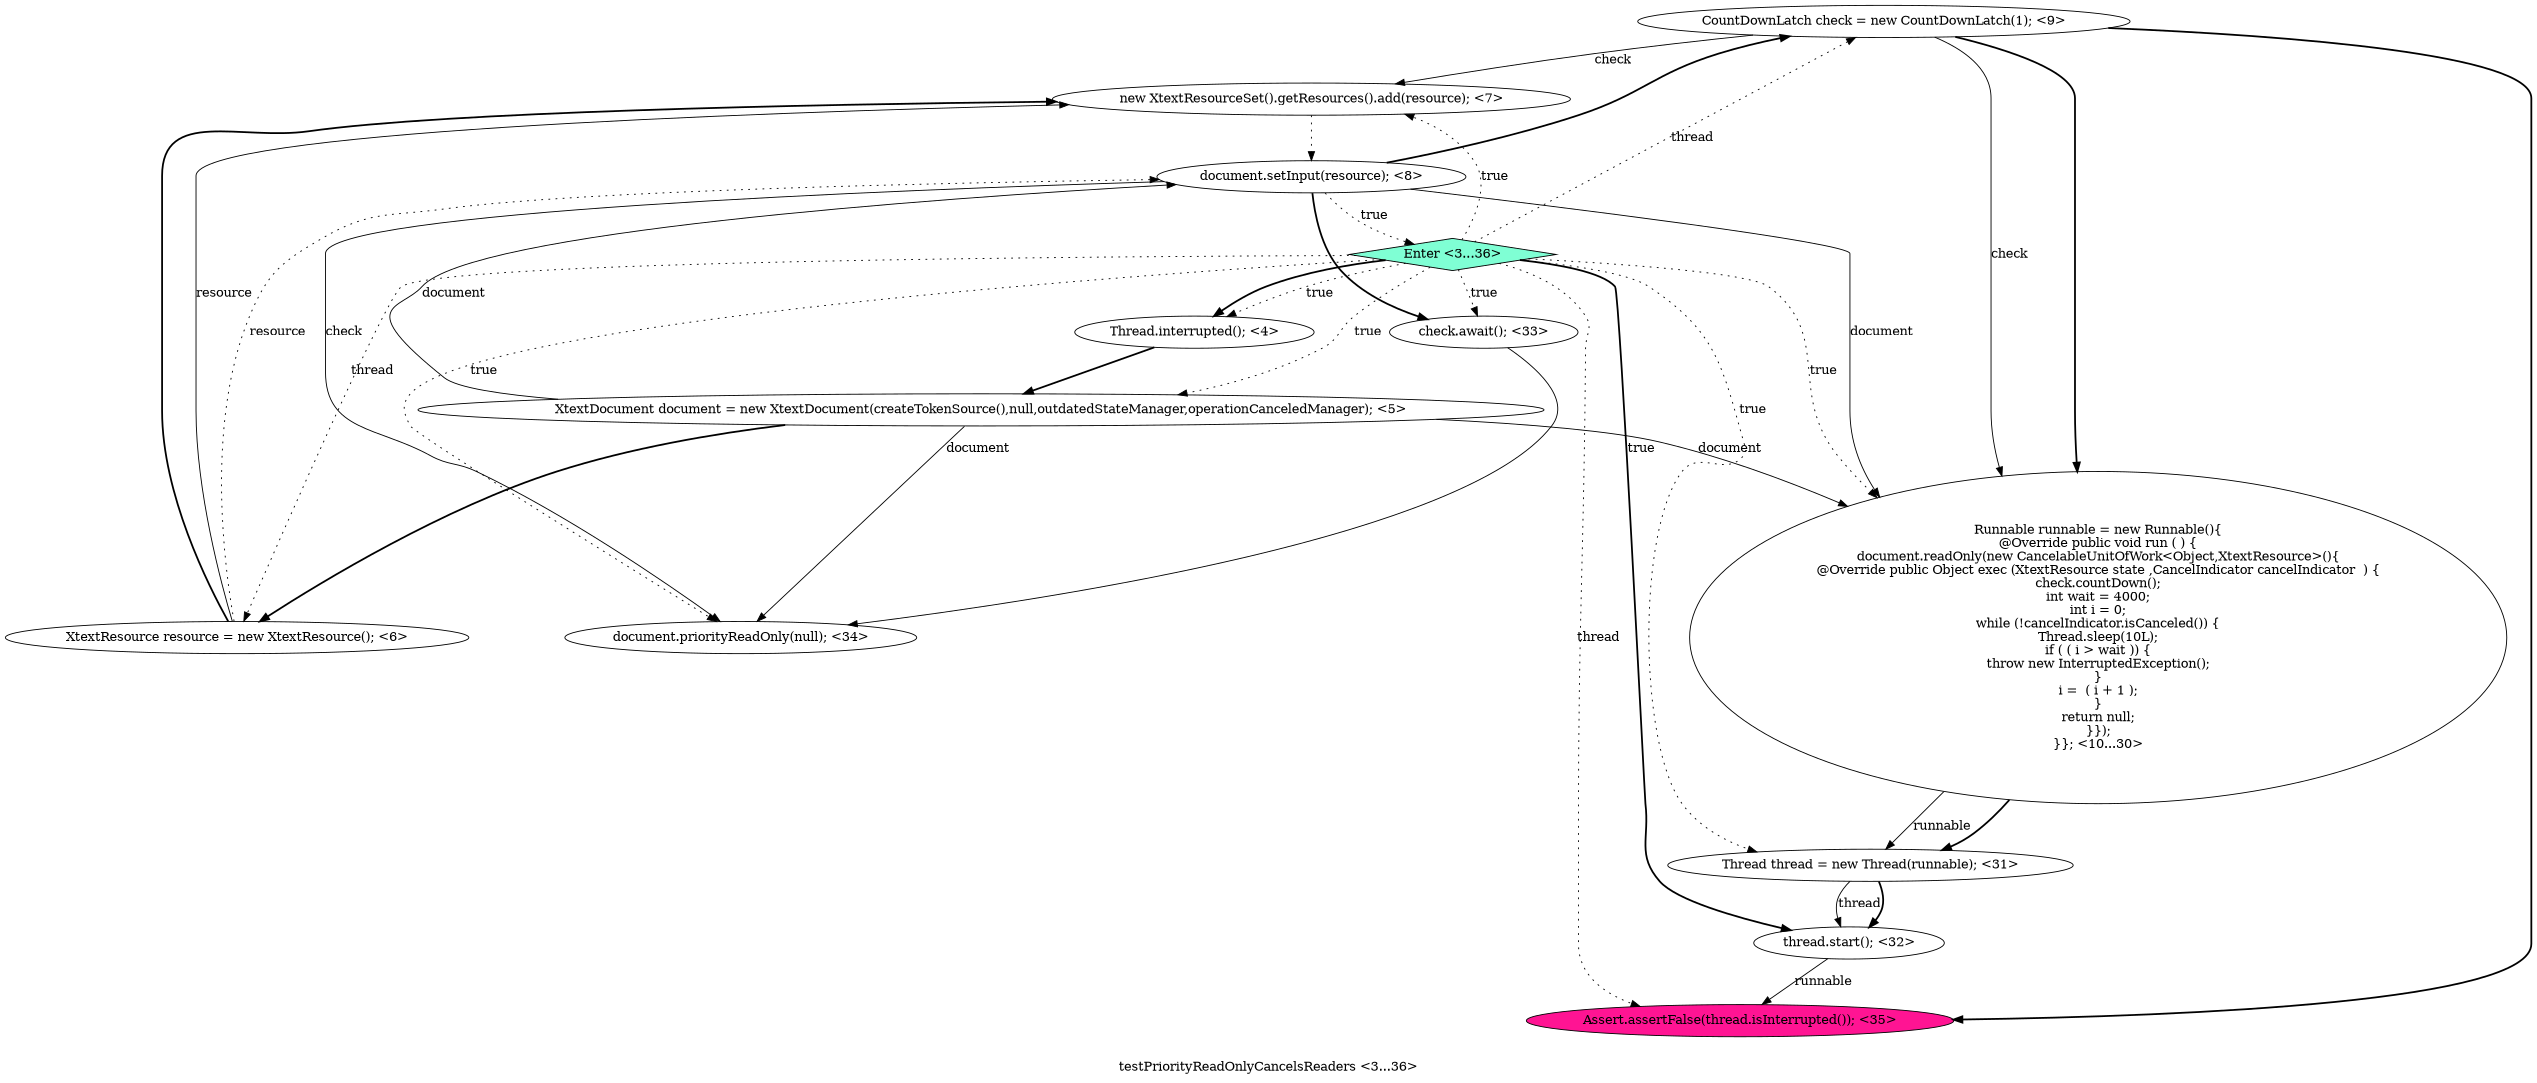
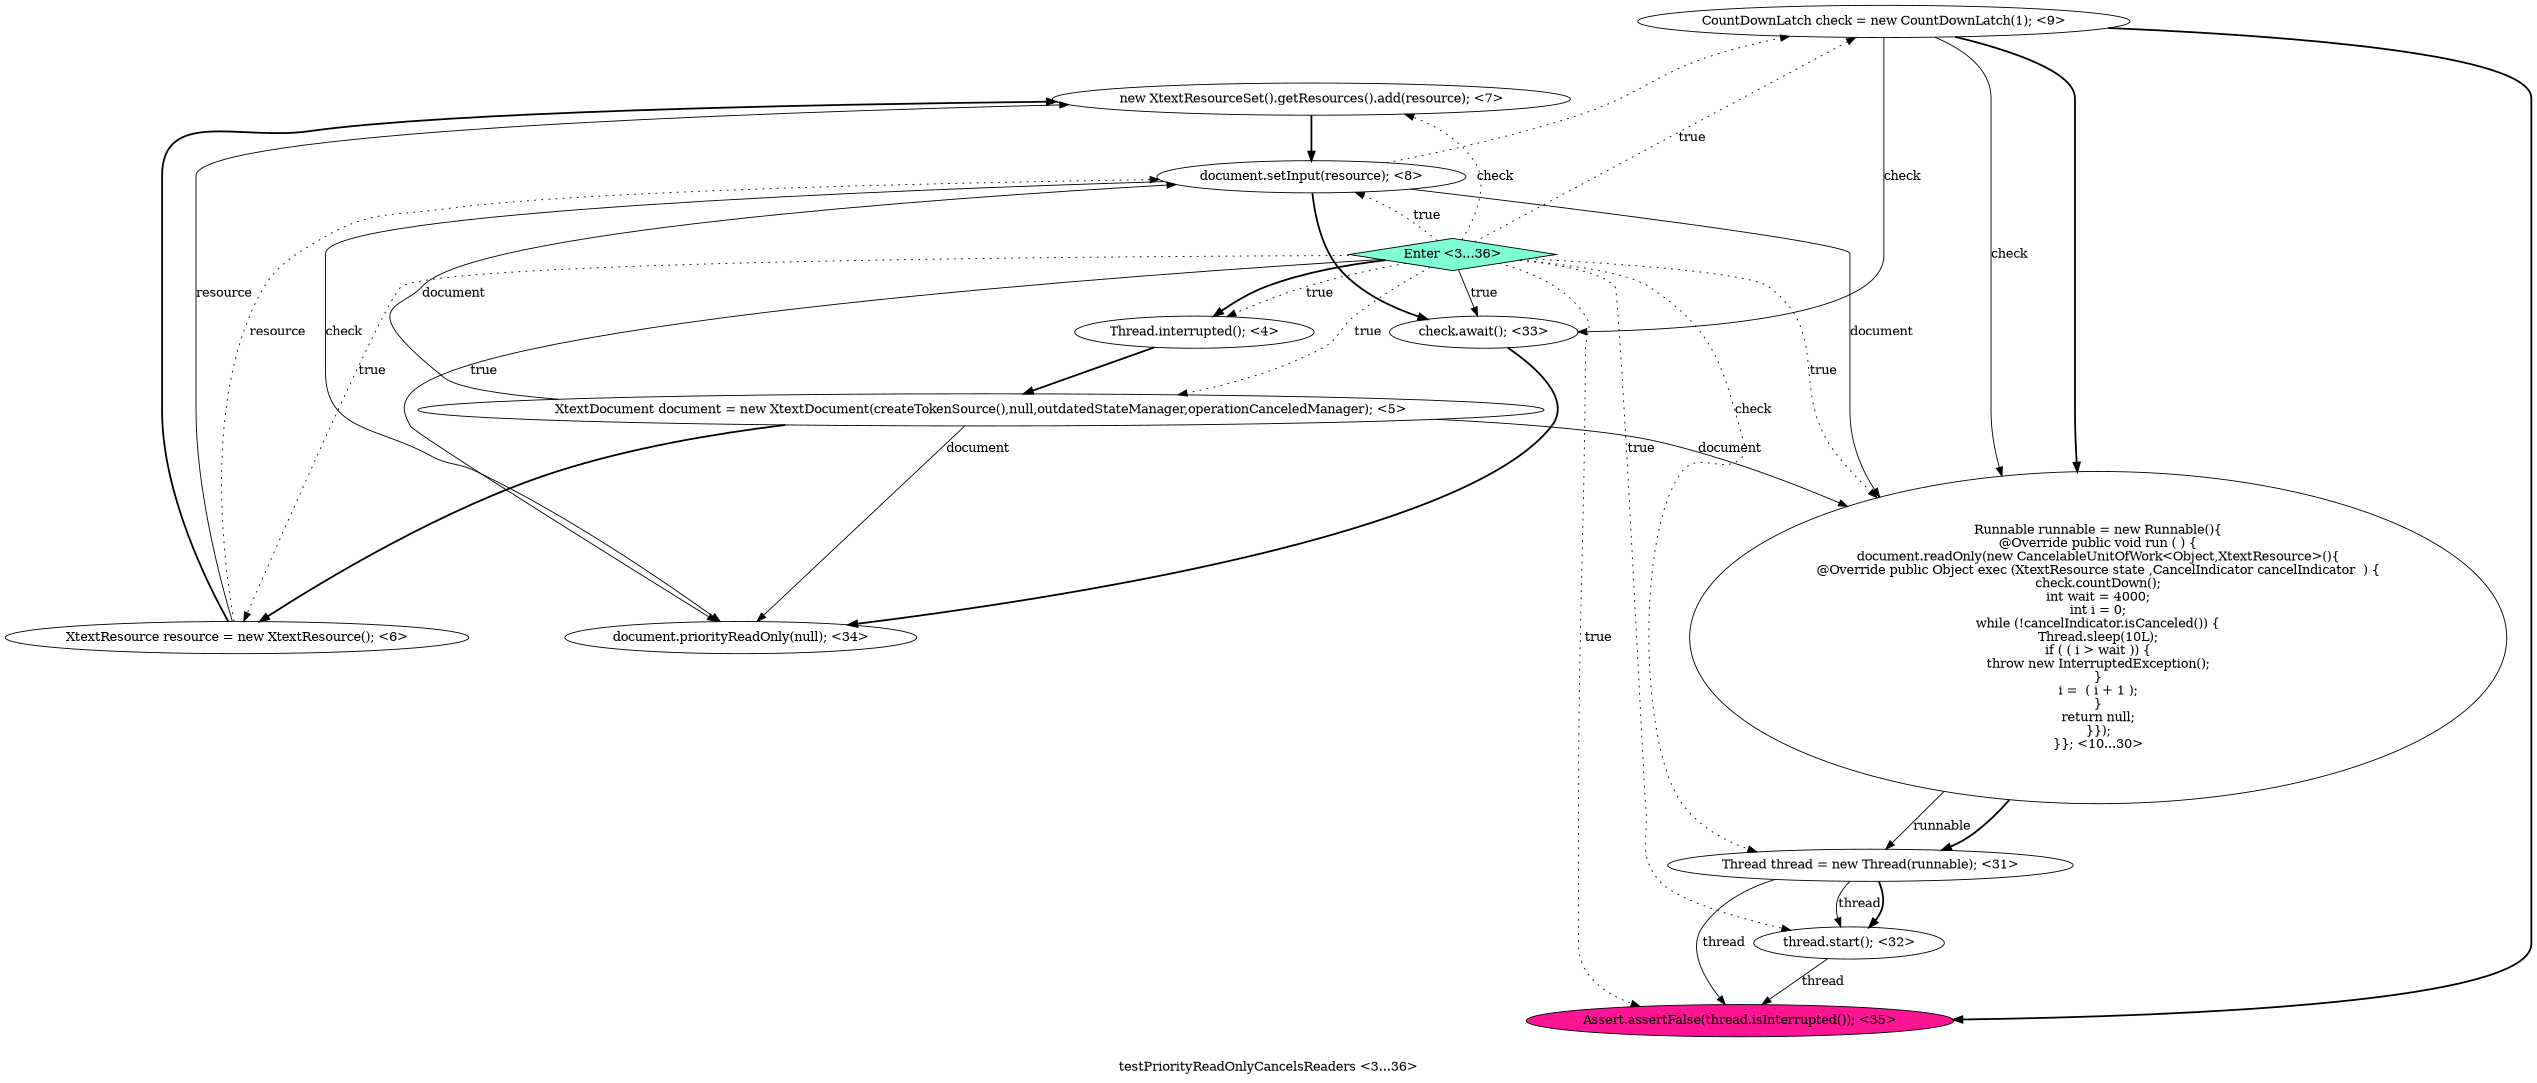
(1578, 56) -> (1863, 286)
(1588, 112) -> (1588, 112)
(1311, 133) -> (1311, 133)
(1692, 138) -> (1692, 138)
(1495, 177) -> (1495, 177)
(1362, 223) -> (1402, 215)
(1466, 289) -> (1466, 289)
(697, 321) -> (697, 321)
(372, 371) -> (372, 371)
(1753, 410) -> (1753, 410)
(1266, 552) -> (1266, 552)
(1635, 602) -> (1635, 602)
(1599, 638) -> (1599, 638)
none -> (1706, 923)
(1823, 982) -> (1823, 982)
